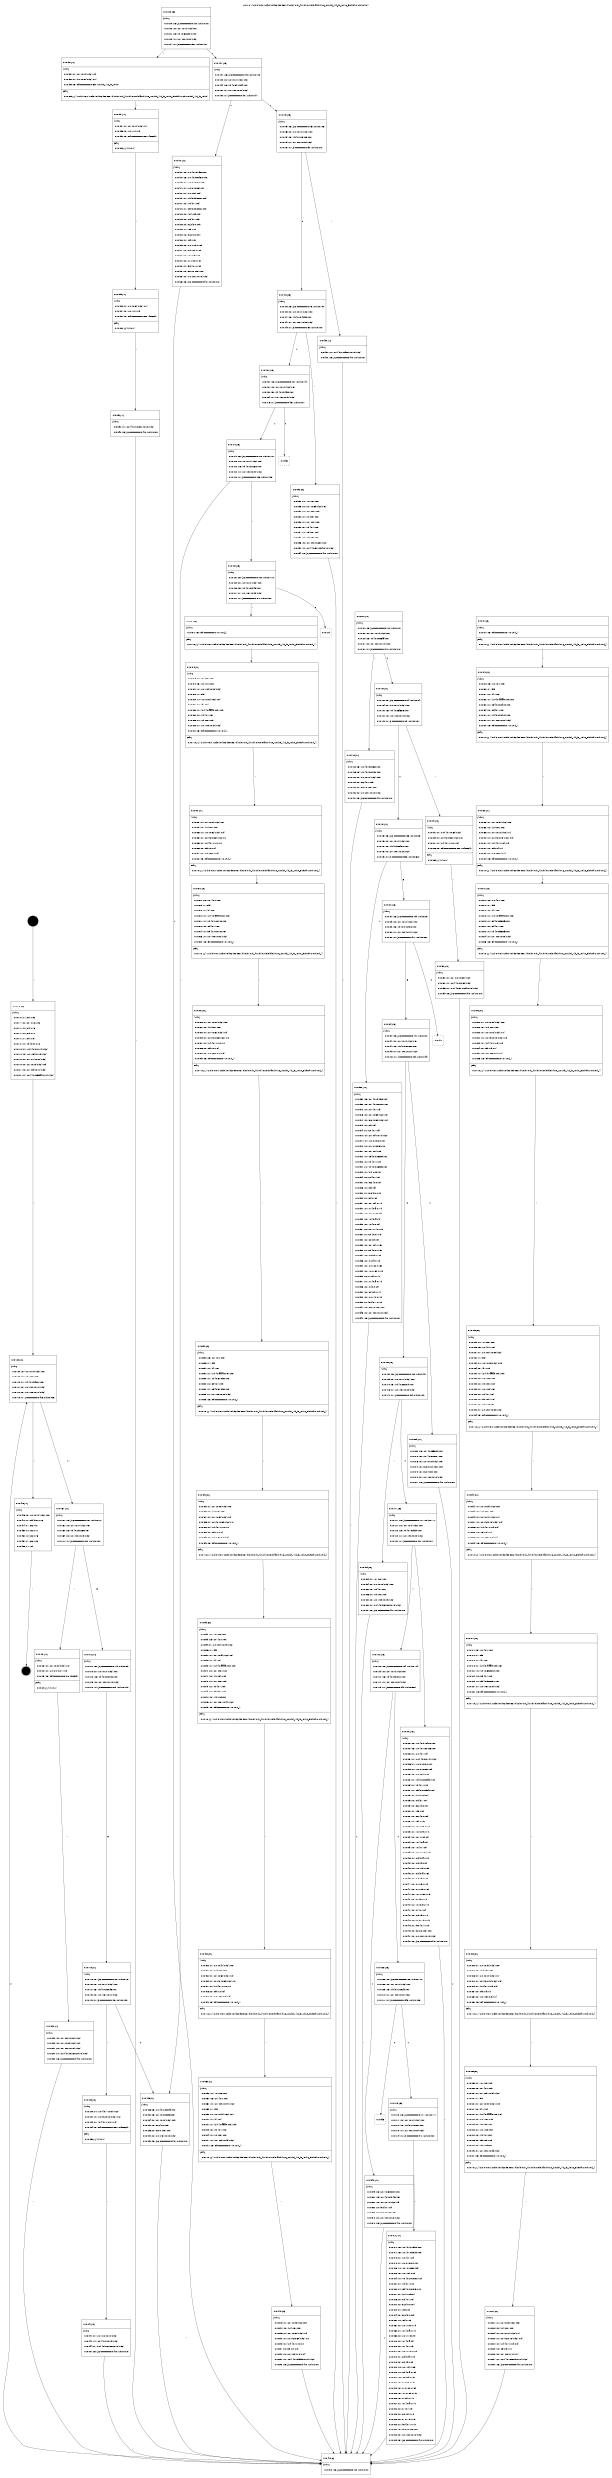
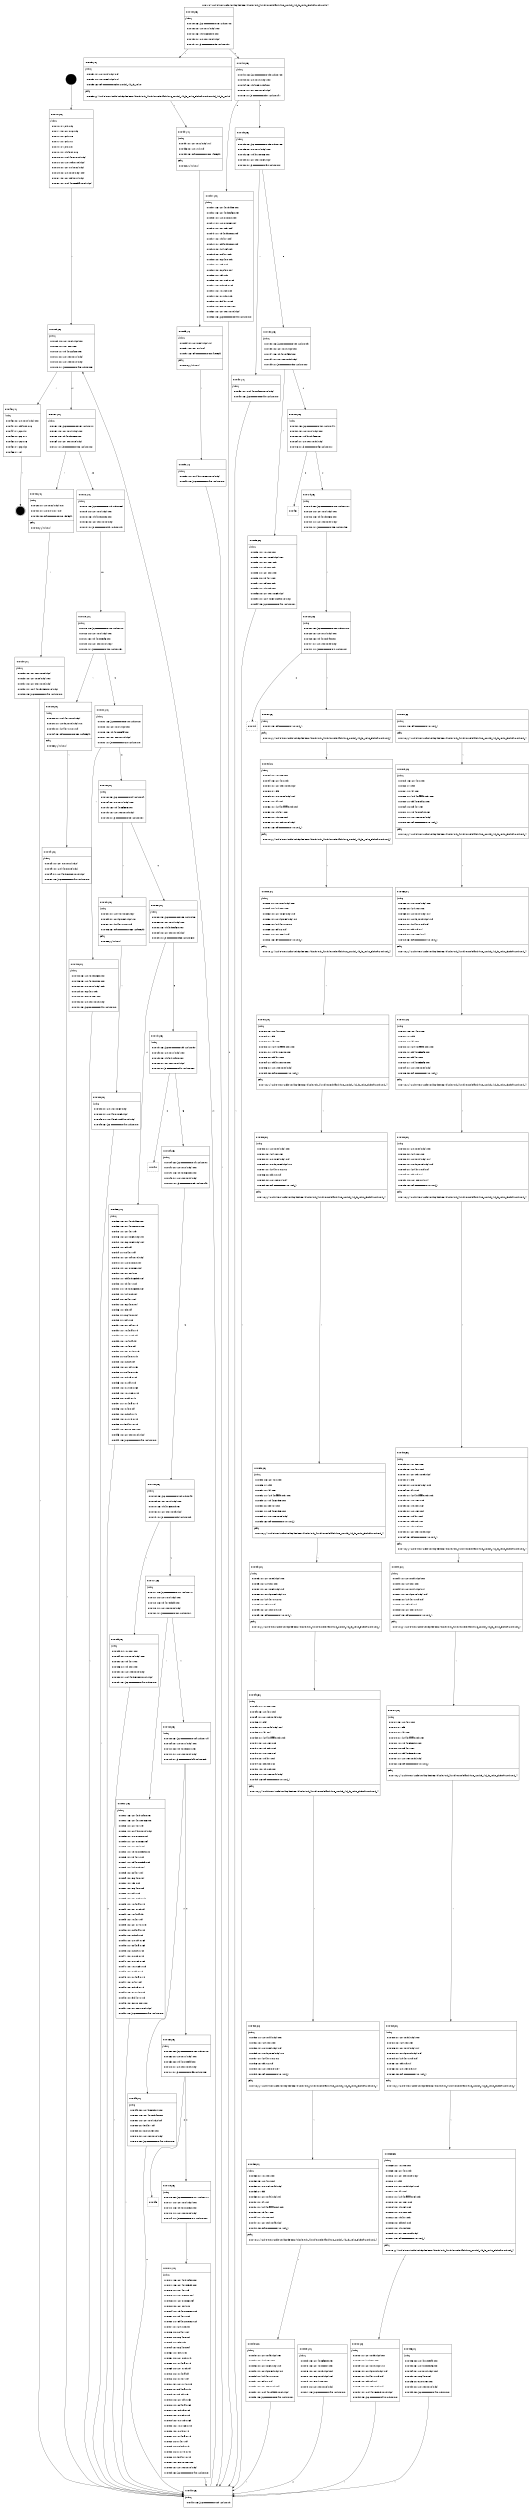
(424, 1247) -> none
(180, 1280) -> none
(134, 2048) -> (110, 679)
